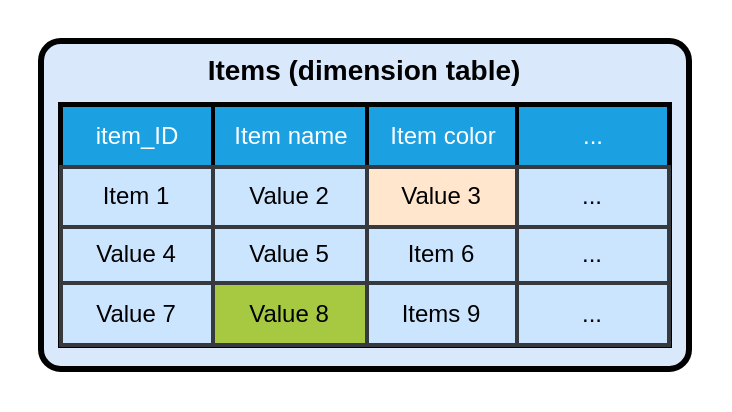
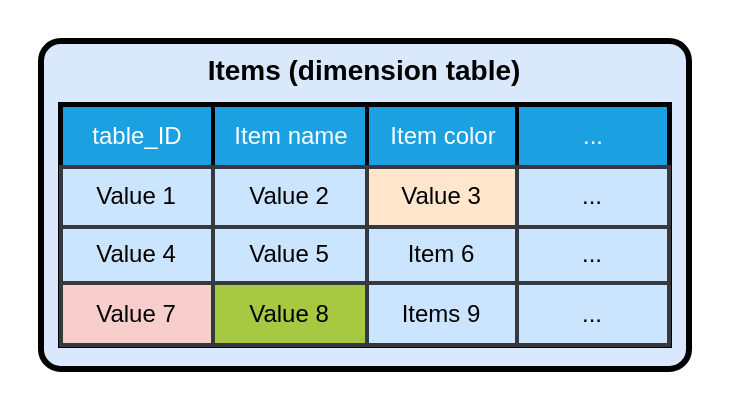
(138, 137) -> (138, 137)
(137, 197) -> (137, 197)
(137, 314) -> (137, 314)
